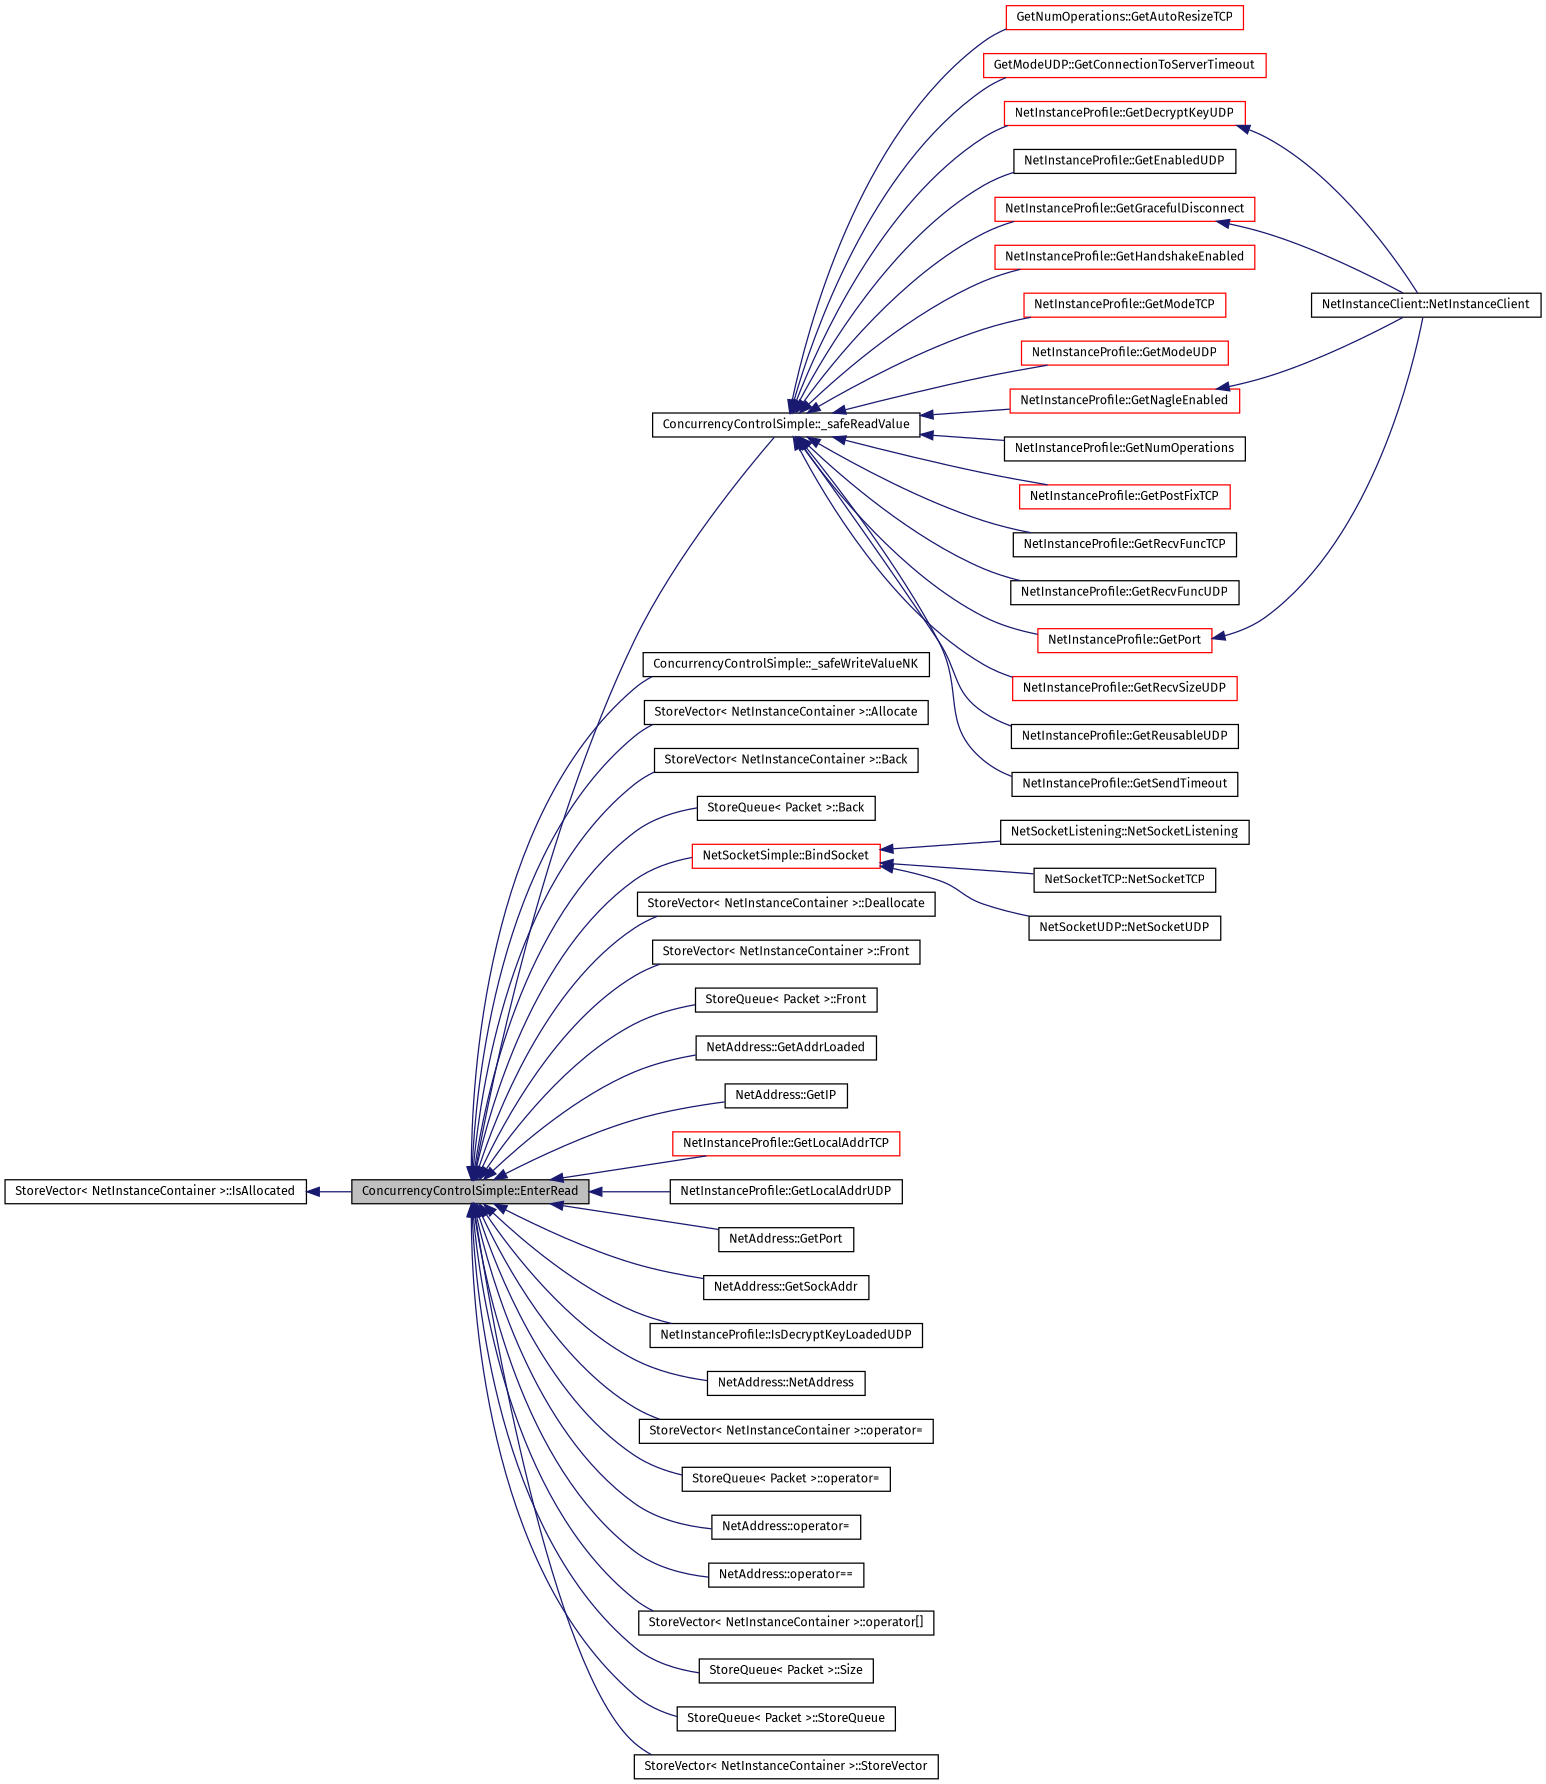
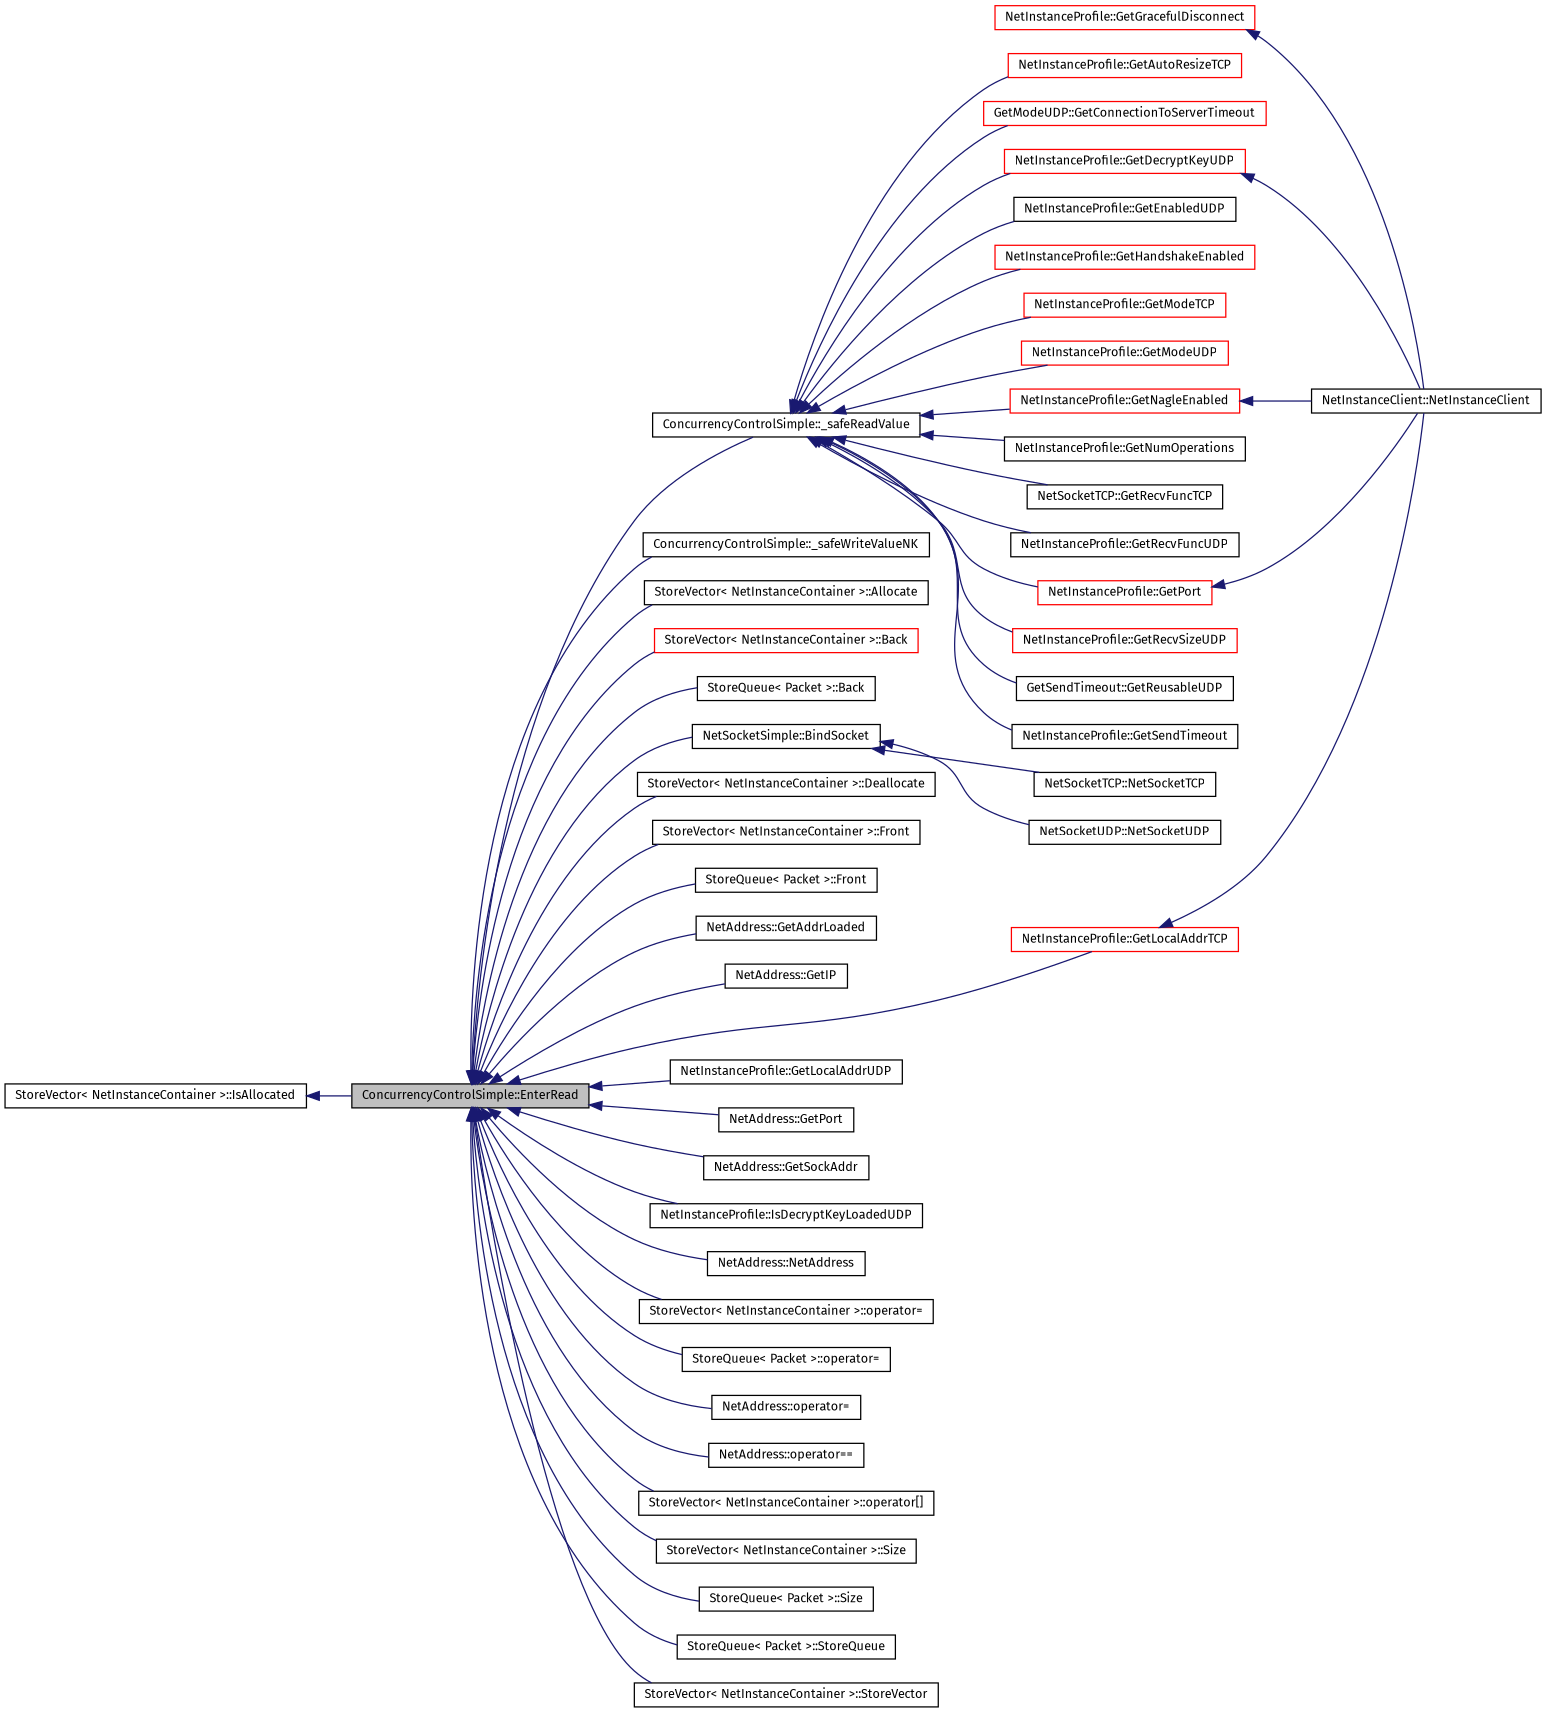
(1125, 18) -> (1125, 66)
(896, 297) -> none
(1125, 497) -> none
(1125, 545) -> (1125, 497)
none -> (1354, 700)
(1125, 736) -> (1125, 689)
(786, 760) -> (786, 641)
(1125, 832) -> none
(786, 856) -> (786, 736)
none -> (786, 1551)
